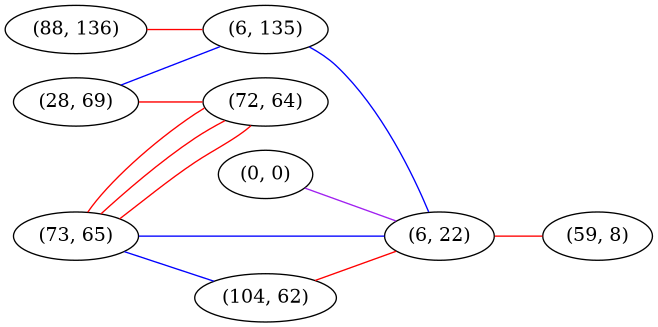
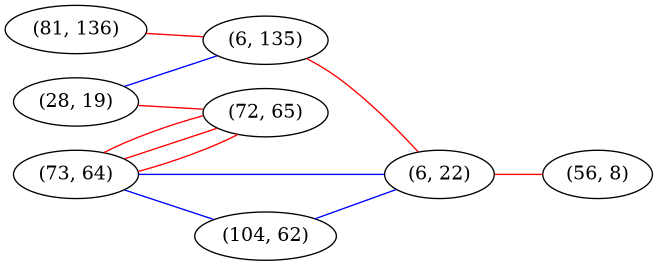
(76, 30) -> (76, 30)
(76, 102) -> (76, 102)
(266, 102) -> (266, 113)
(381, 120) -> (366, 101)
(266, 174) -> none
(76, 236) -> (76, 174)
(598, 236) -> (598, 174)
(356, 266) -> (356, 204)
